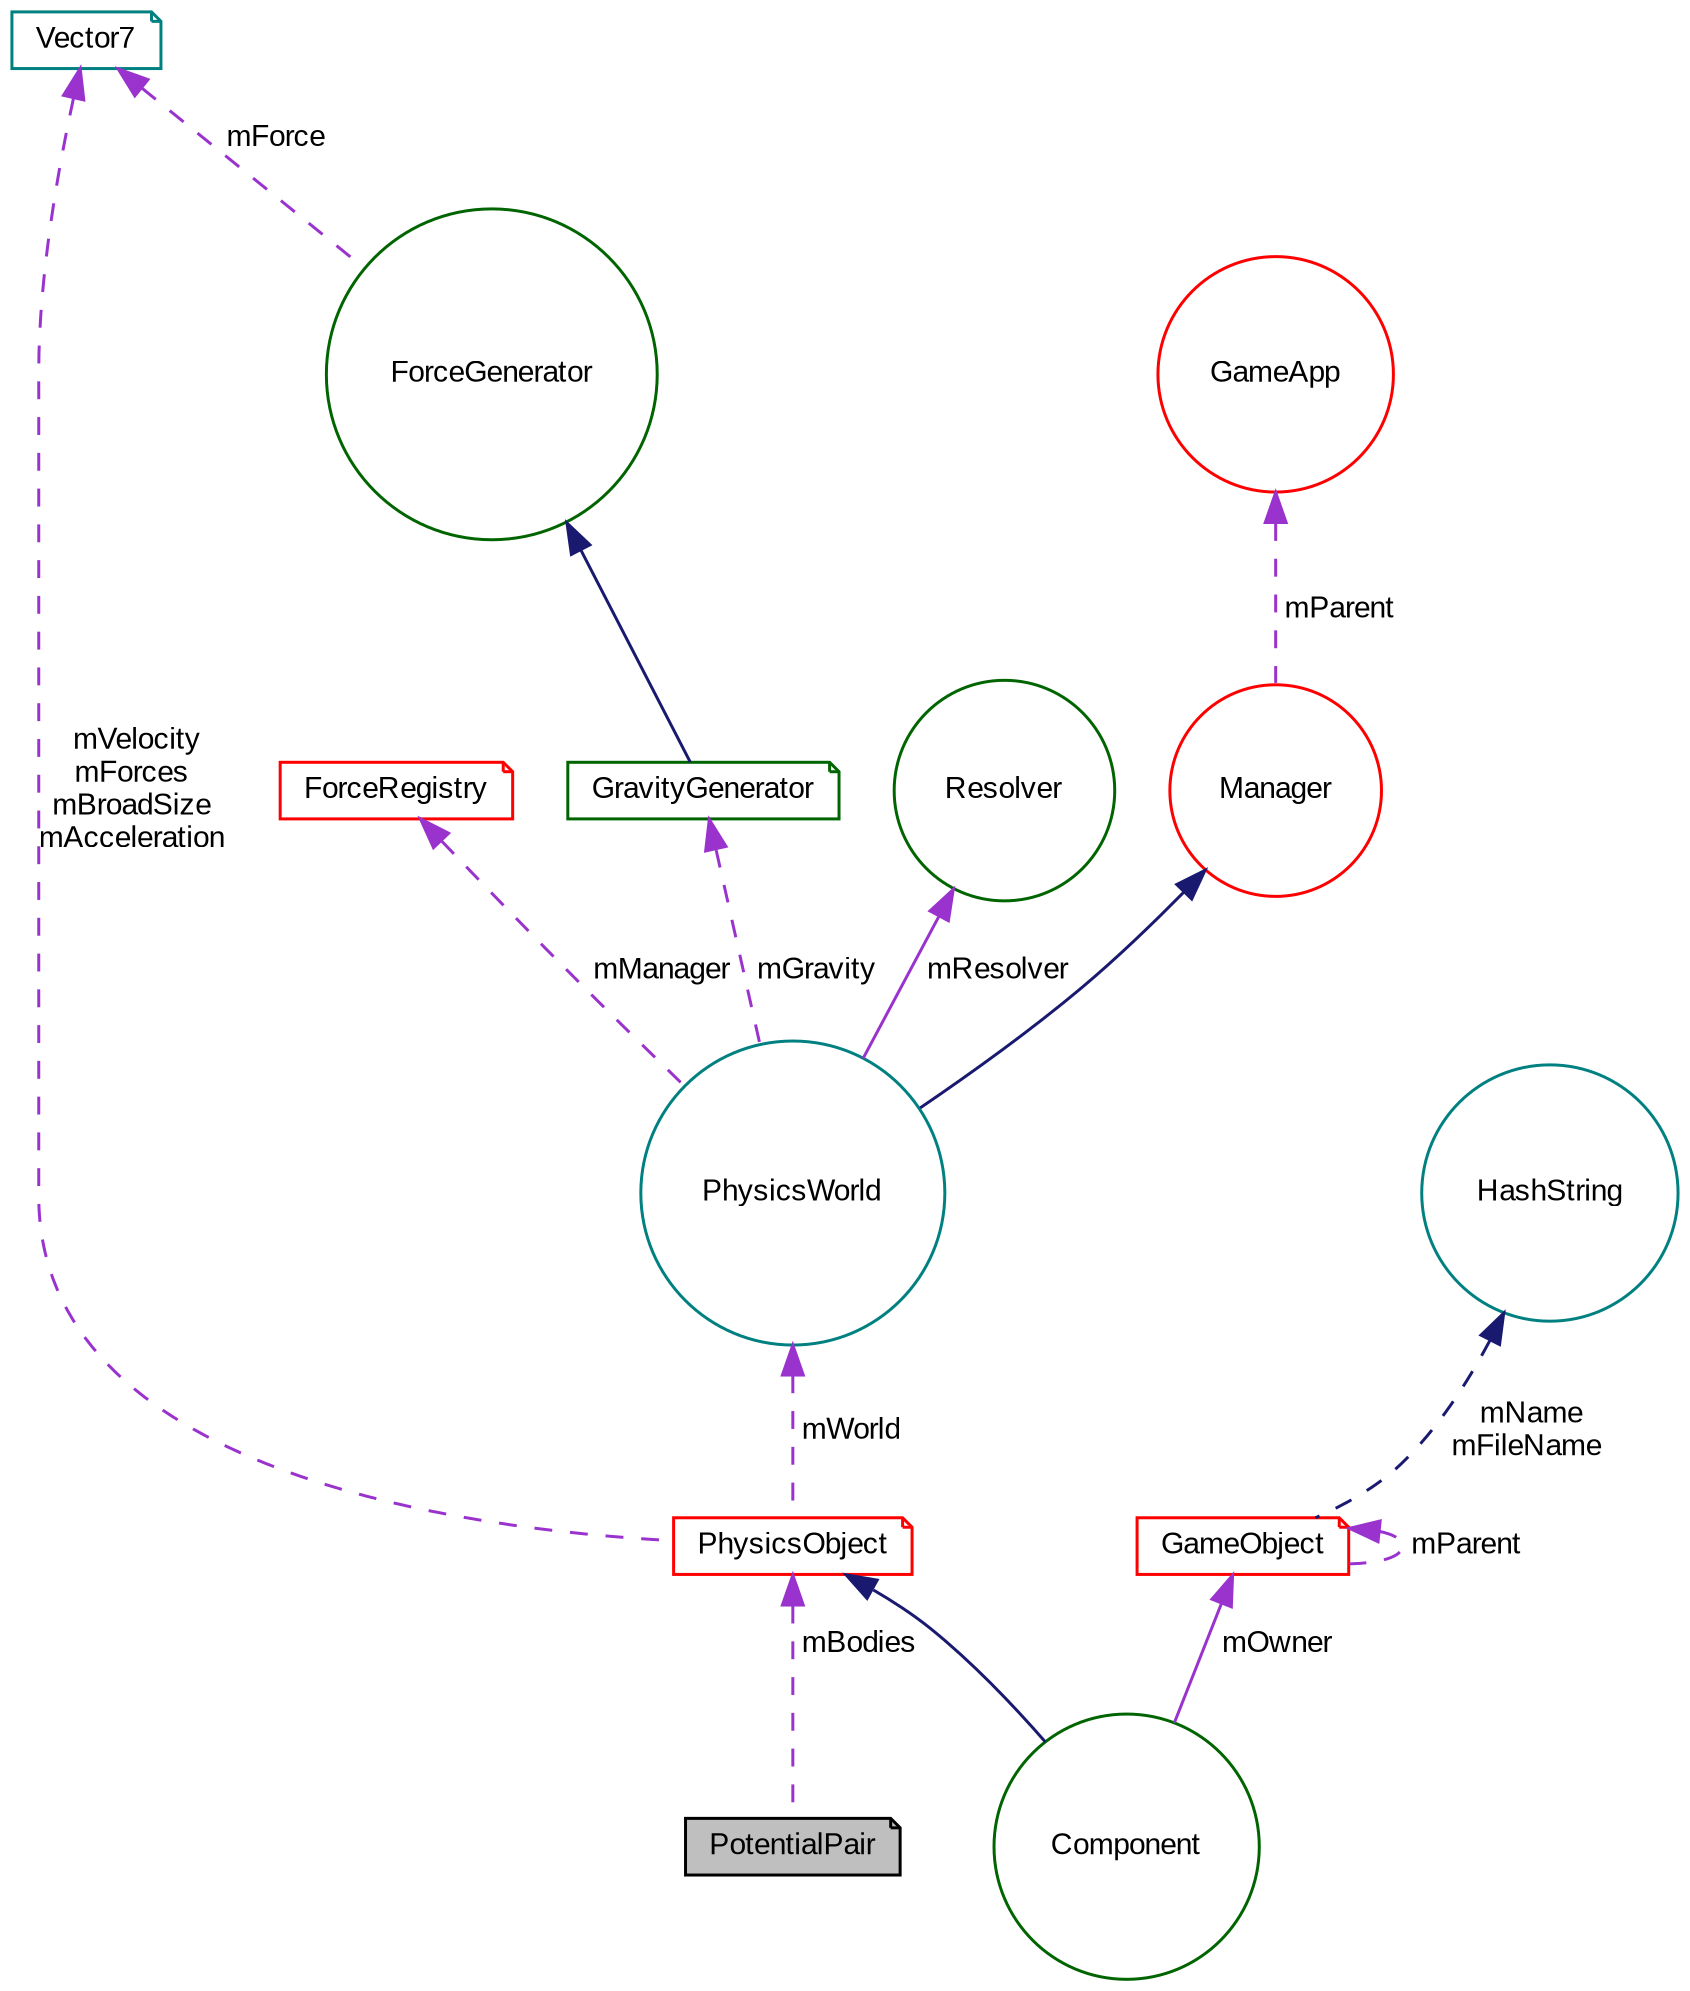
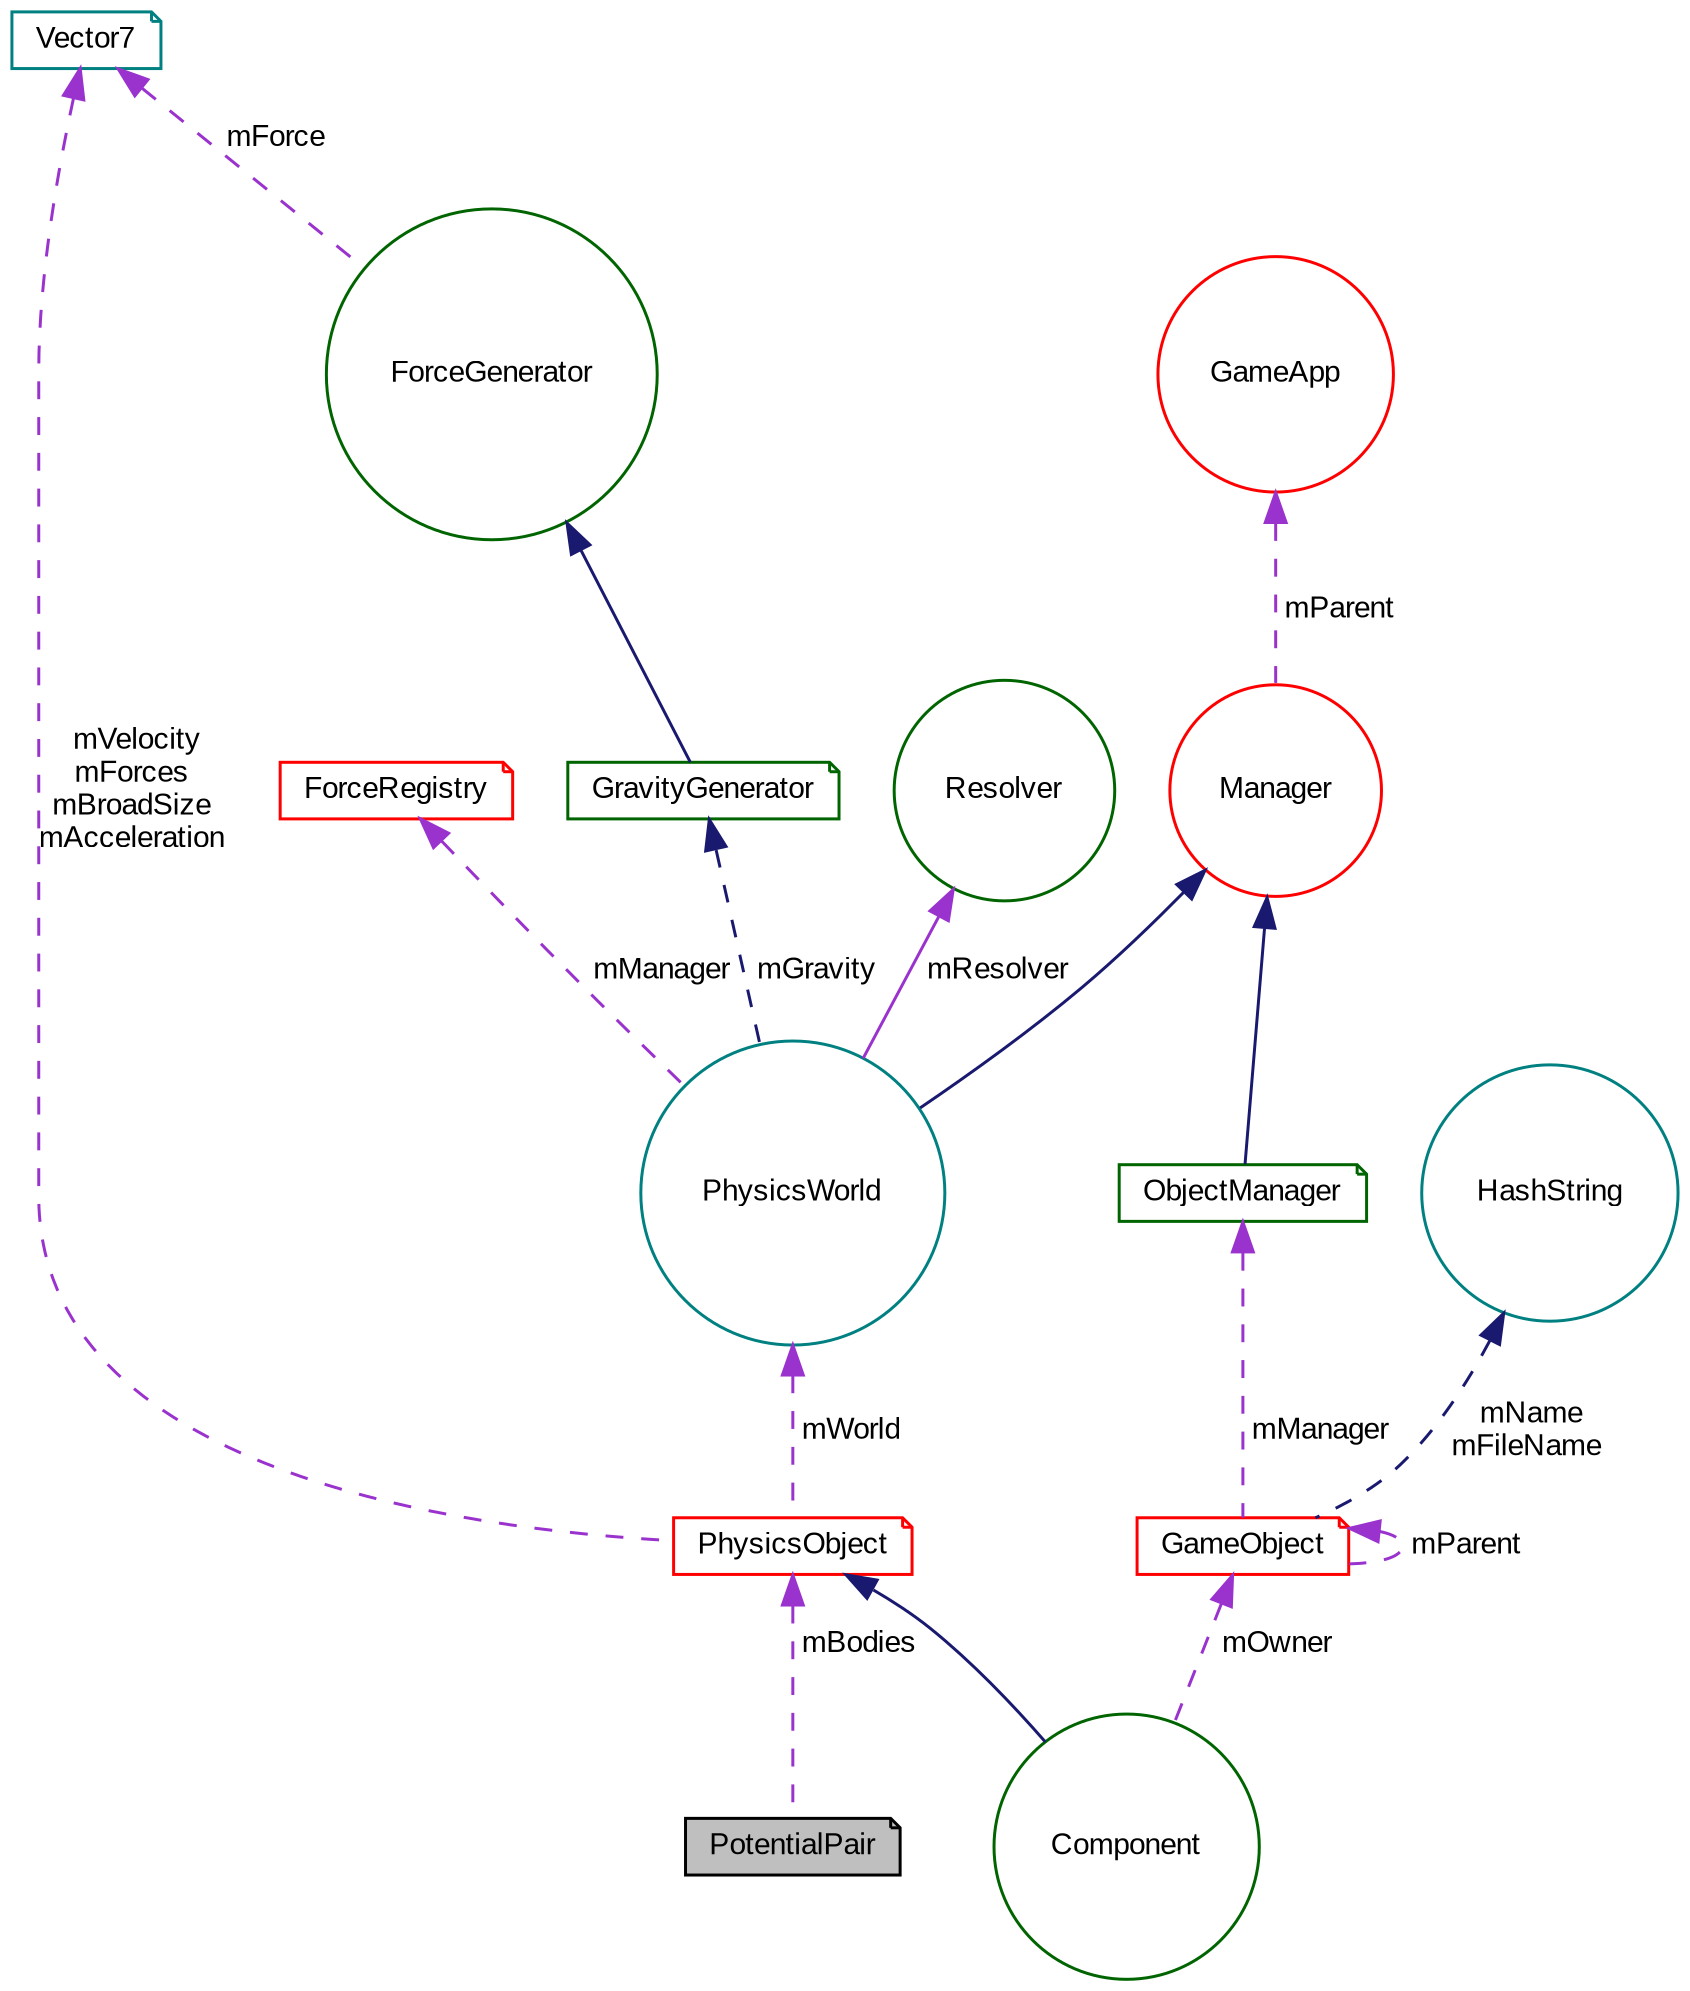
(738, 947) -> (738, 947)
none -> (1243, 1193)
(1198, 1663) -> (1198, 1663)
